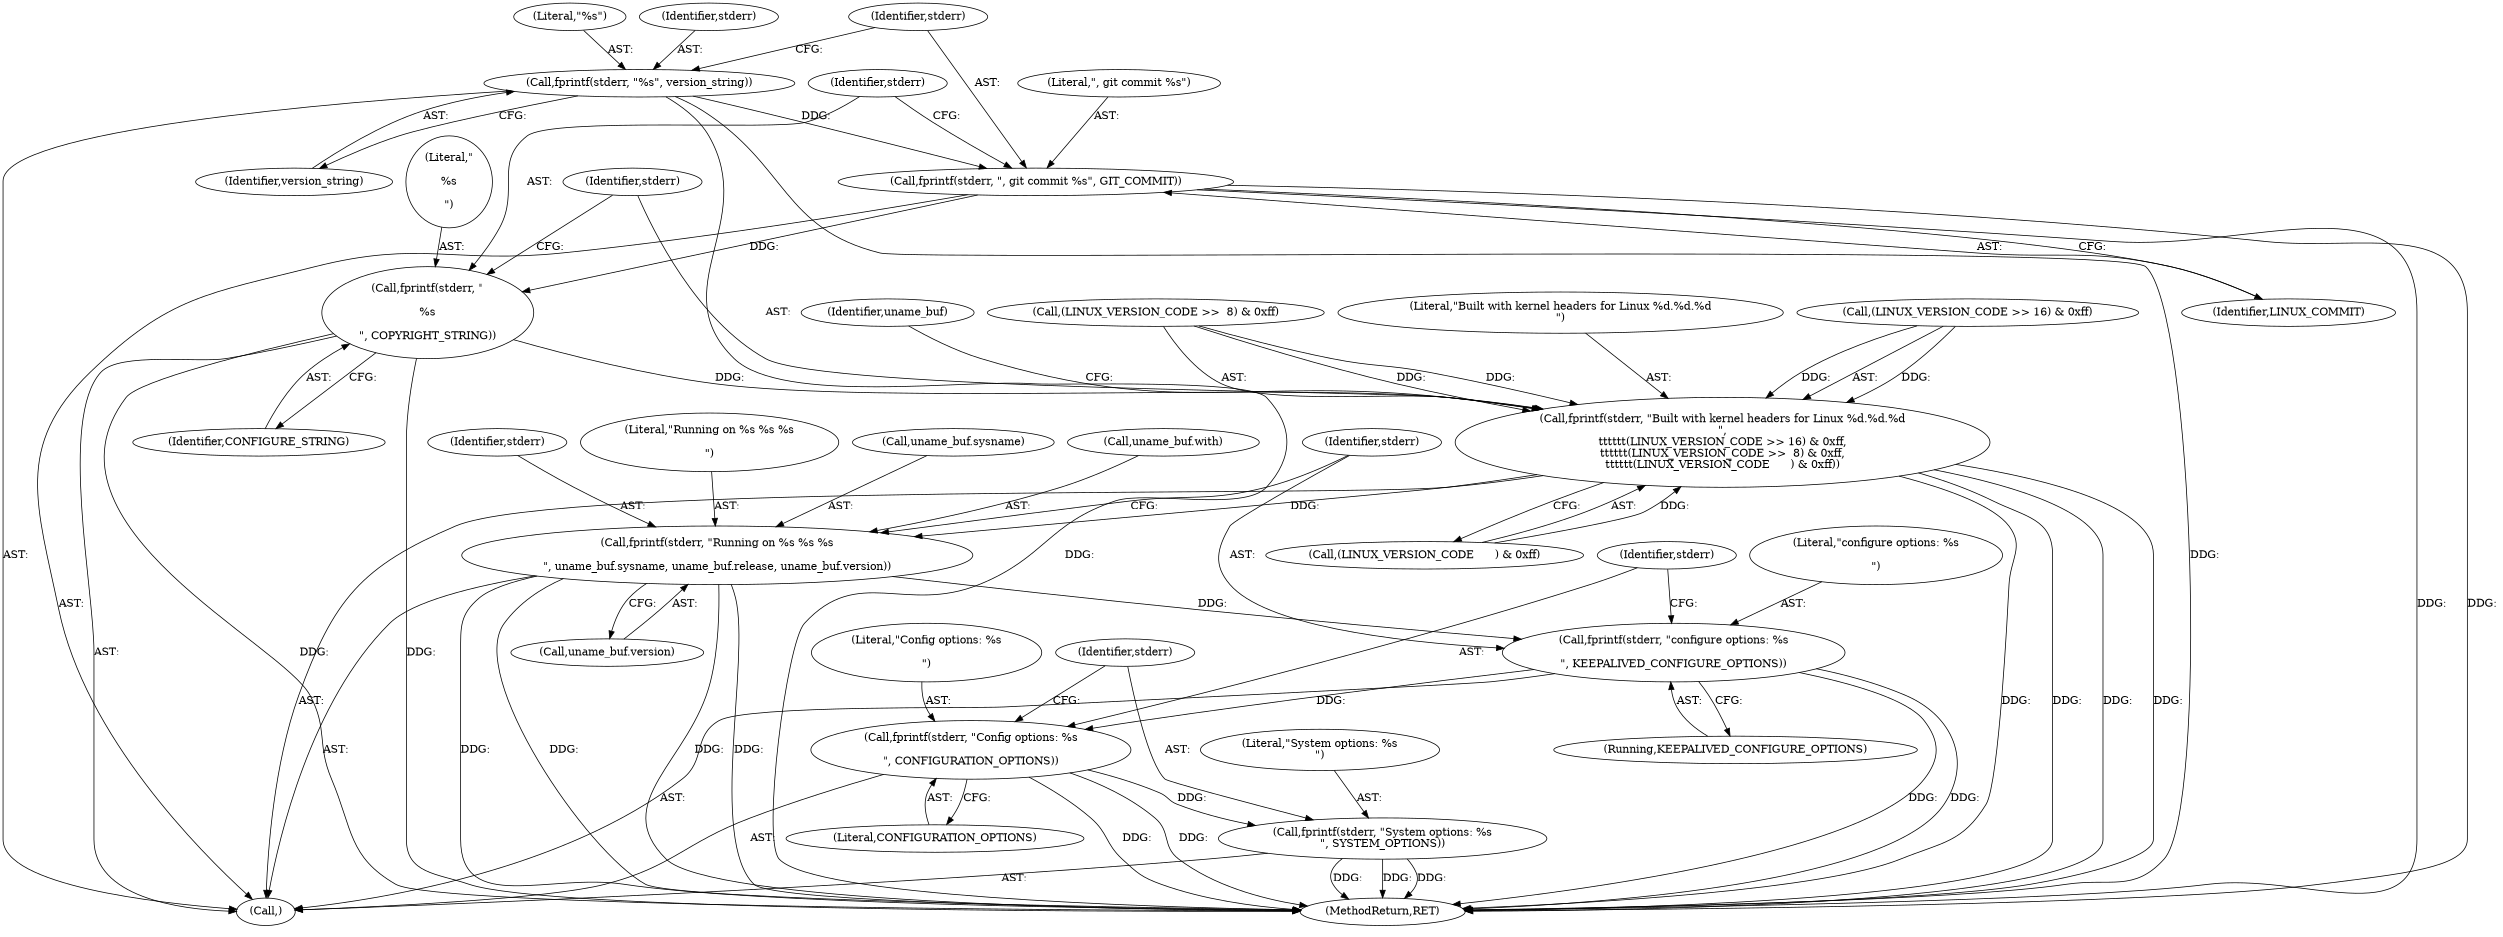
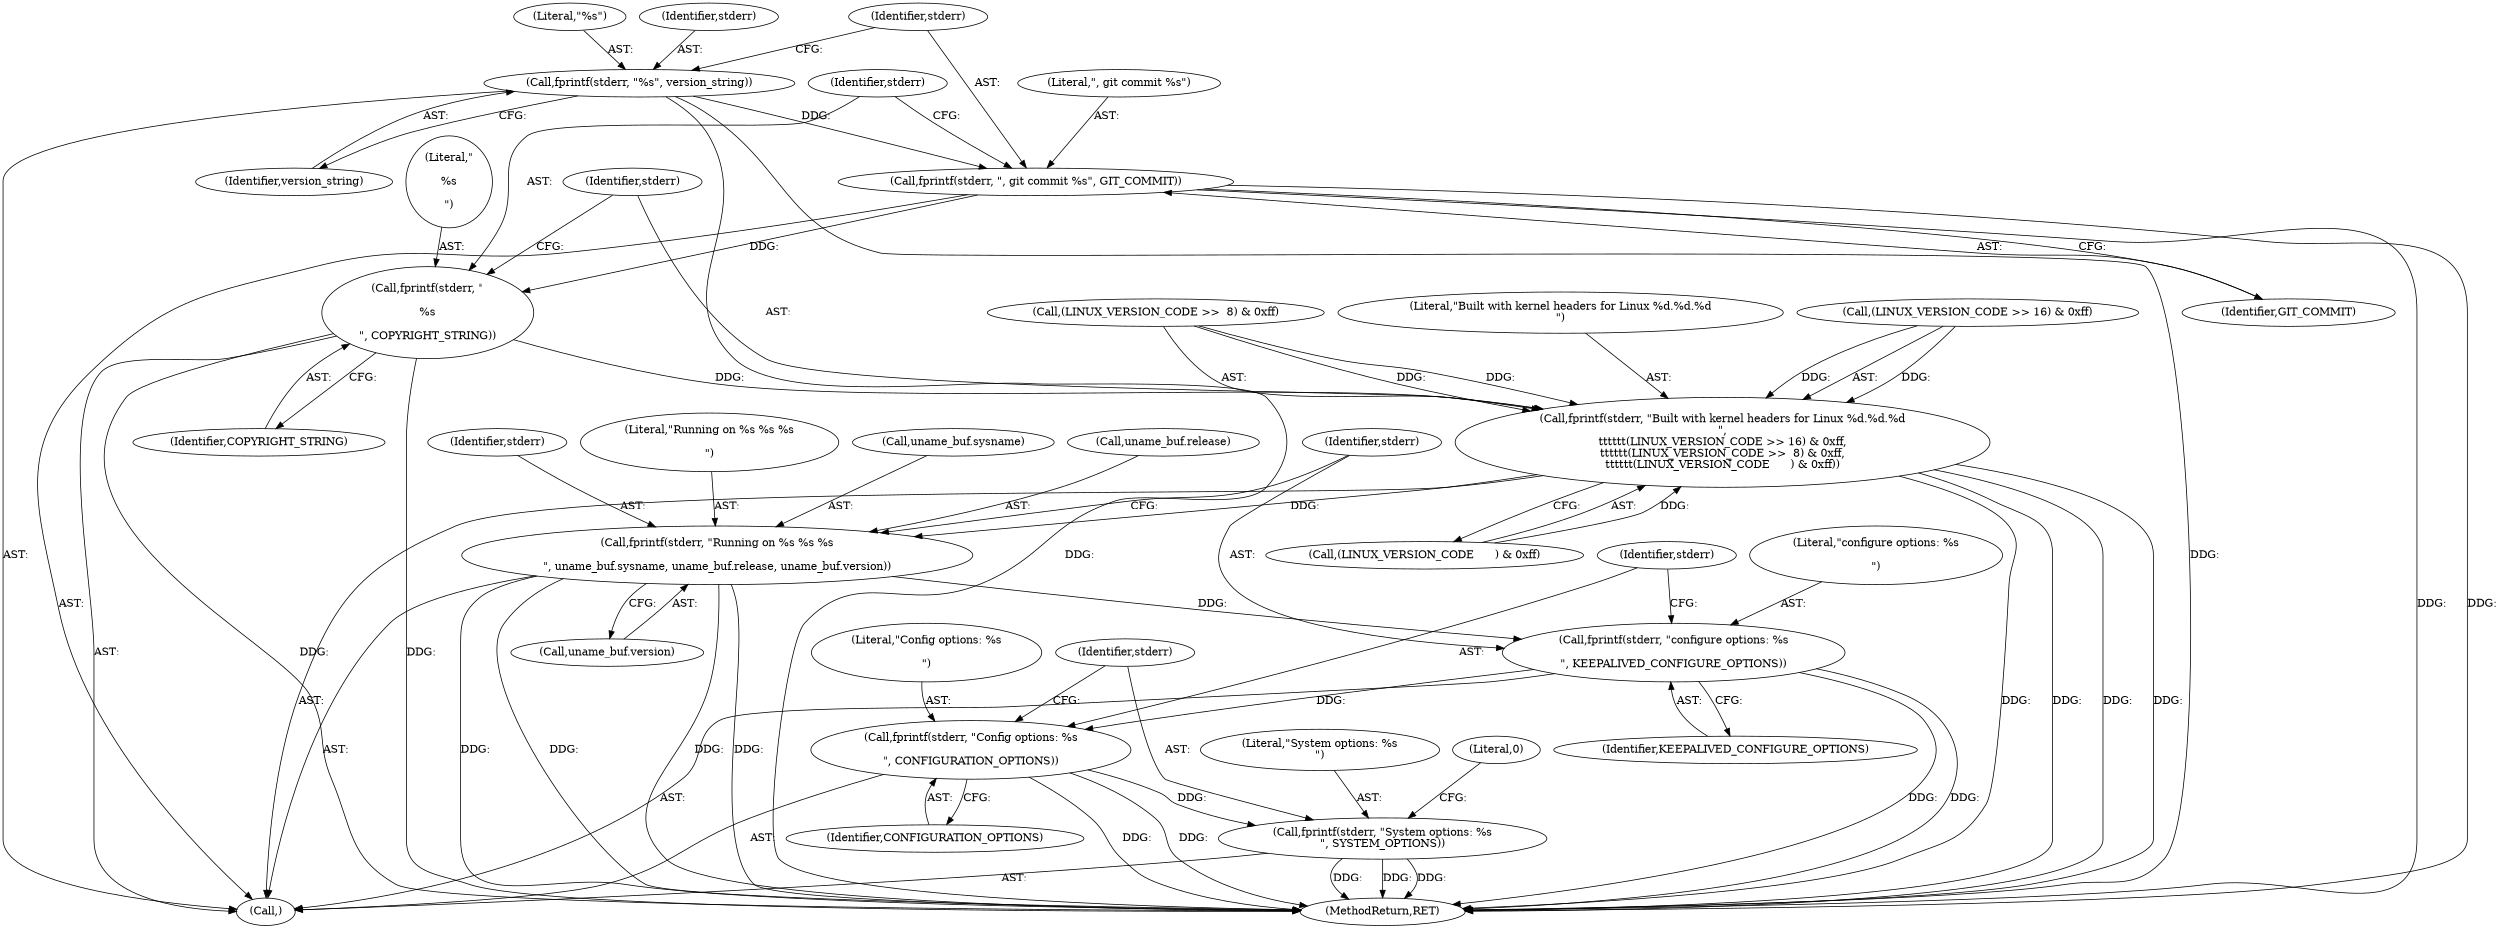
(888, 313) -> none
(2289, 313) -> (2289, 313)
(259, 442) -> (259, 442)
(1163, 442) -> (1163, 442)
none -> (1496, 750)
(1736, 750) -> (1736, 750)
(935, 839) -> (935, 839)
